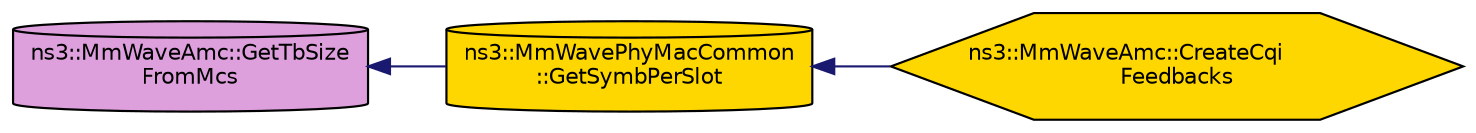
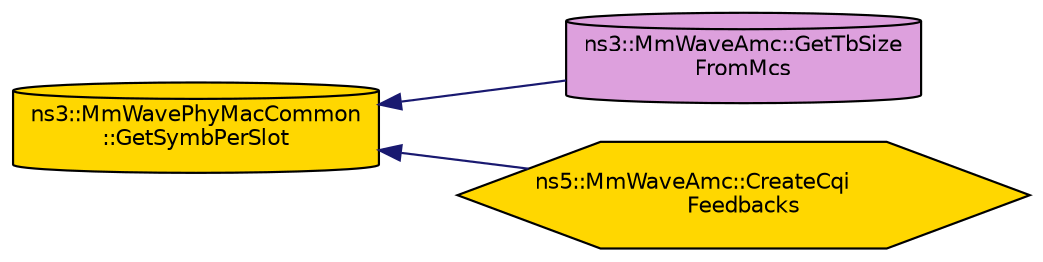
(418, 66) -> (484, 91)
(1177, 66) -> (744, 195)
